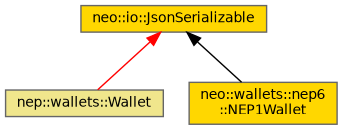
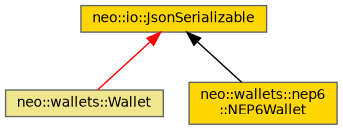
(84, 103) -> (84, 103)
(263, 103) -> (263, 103)
